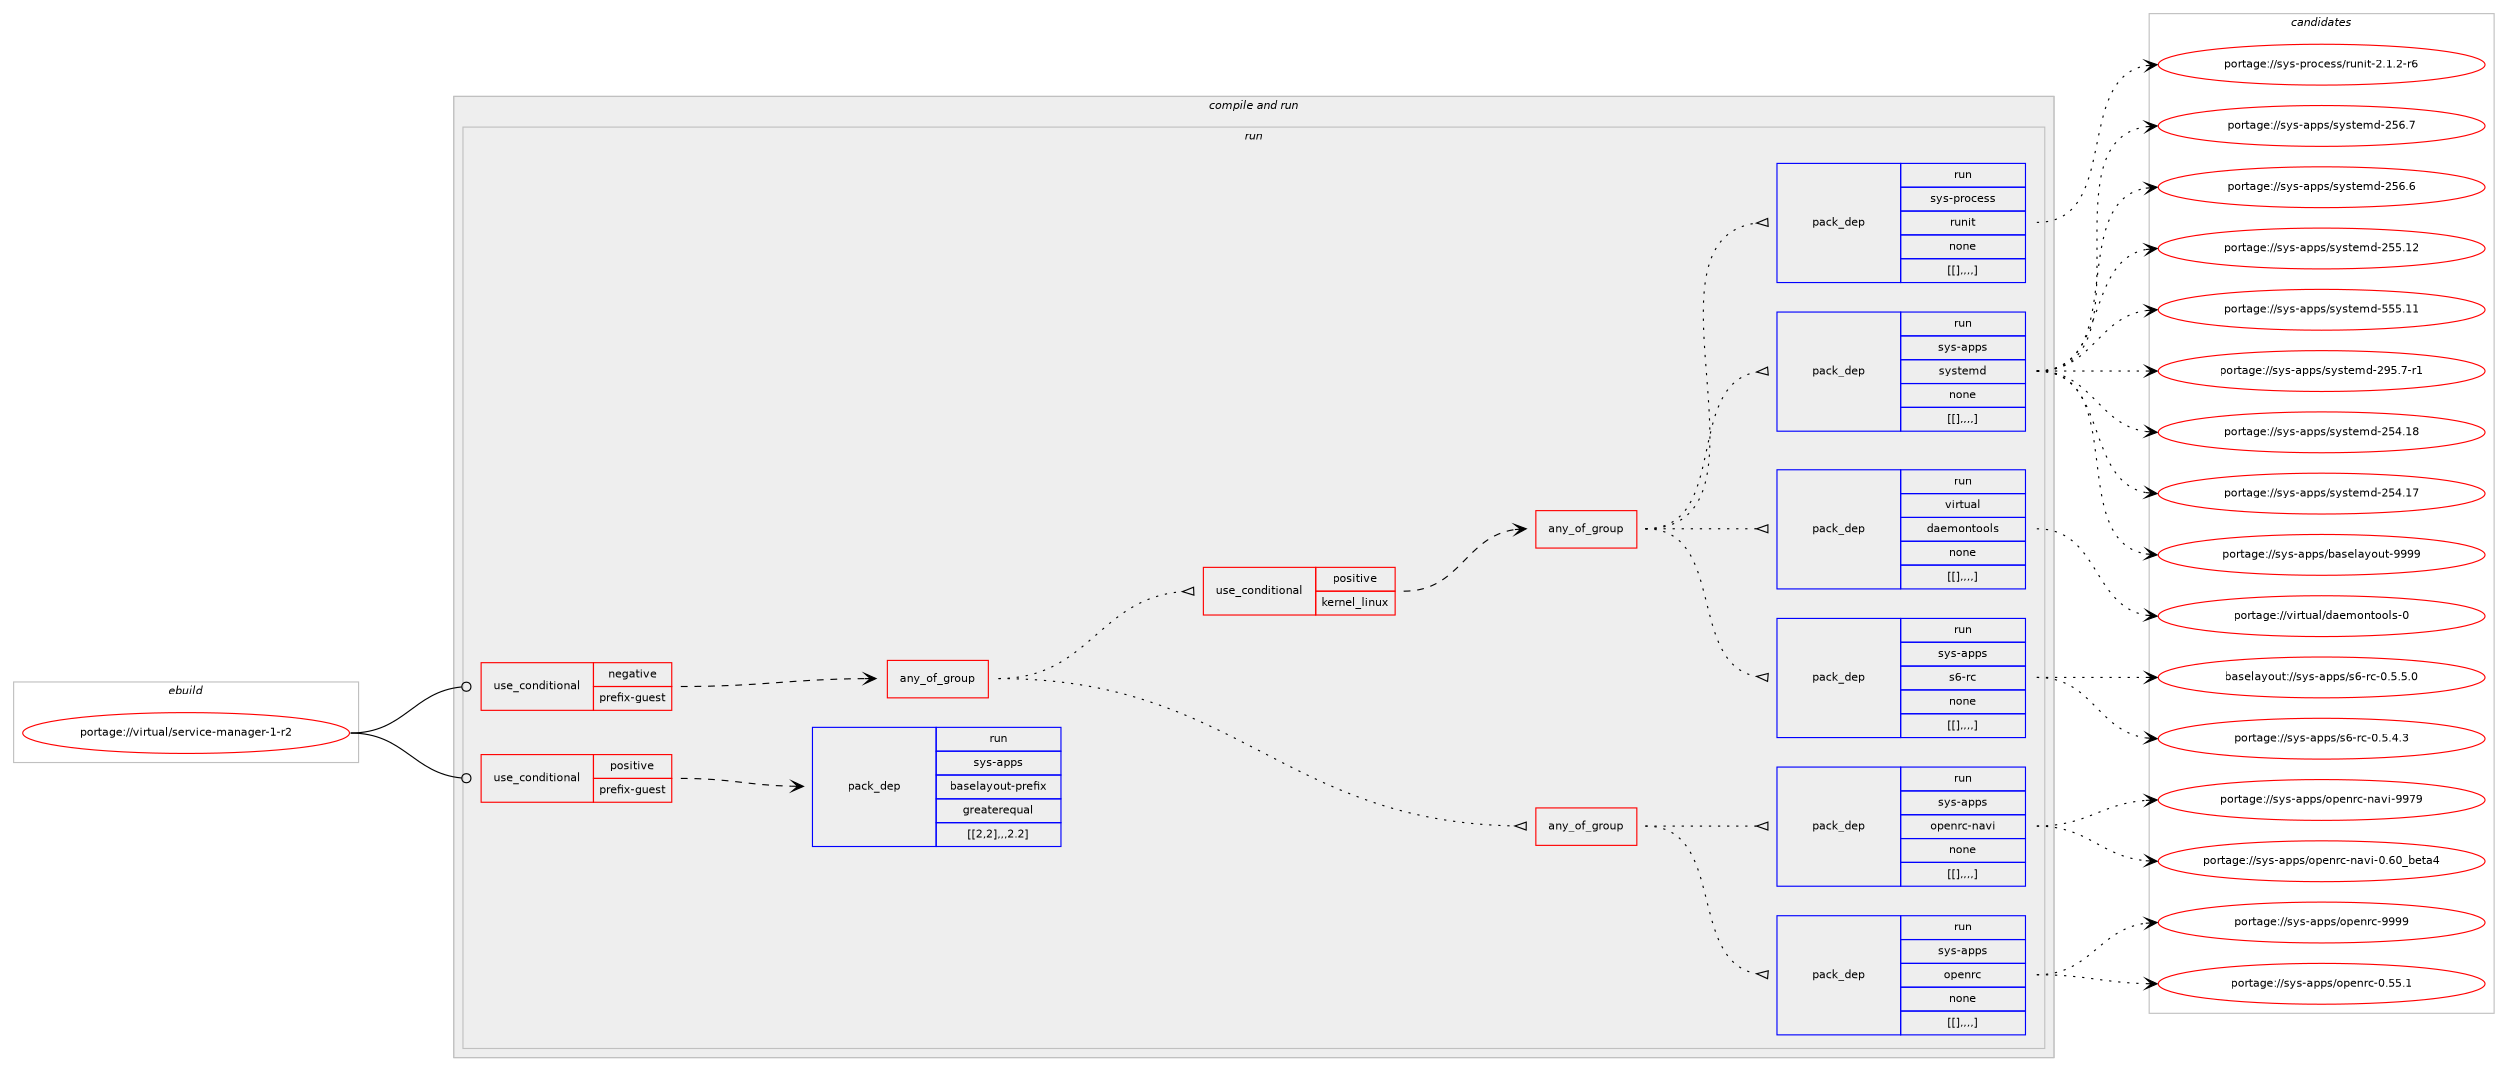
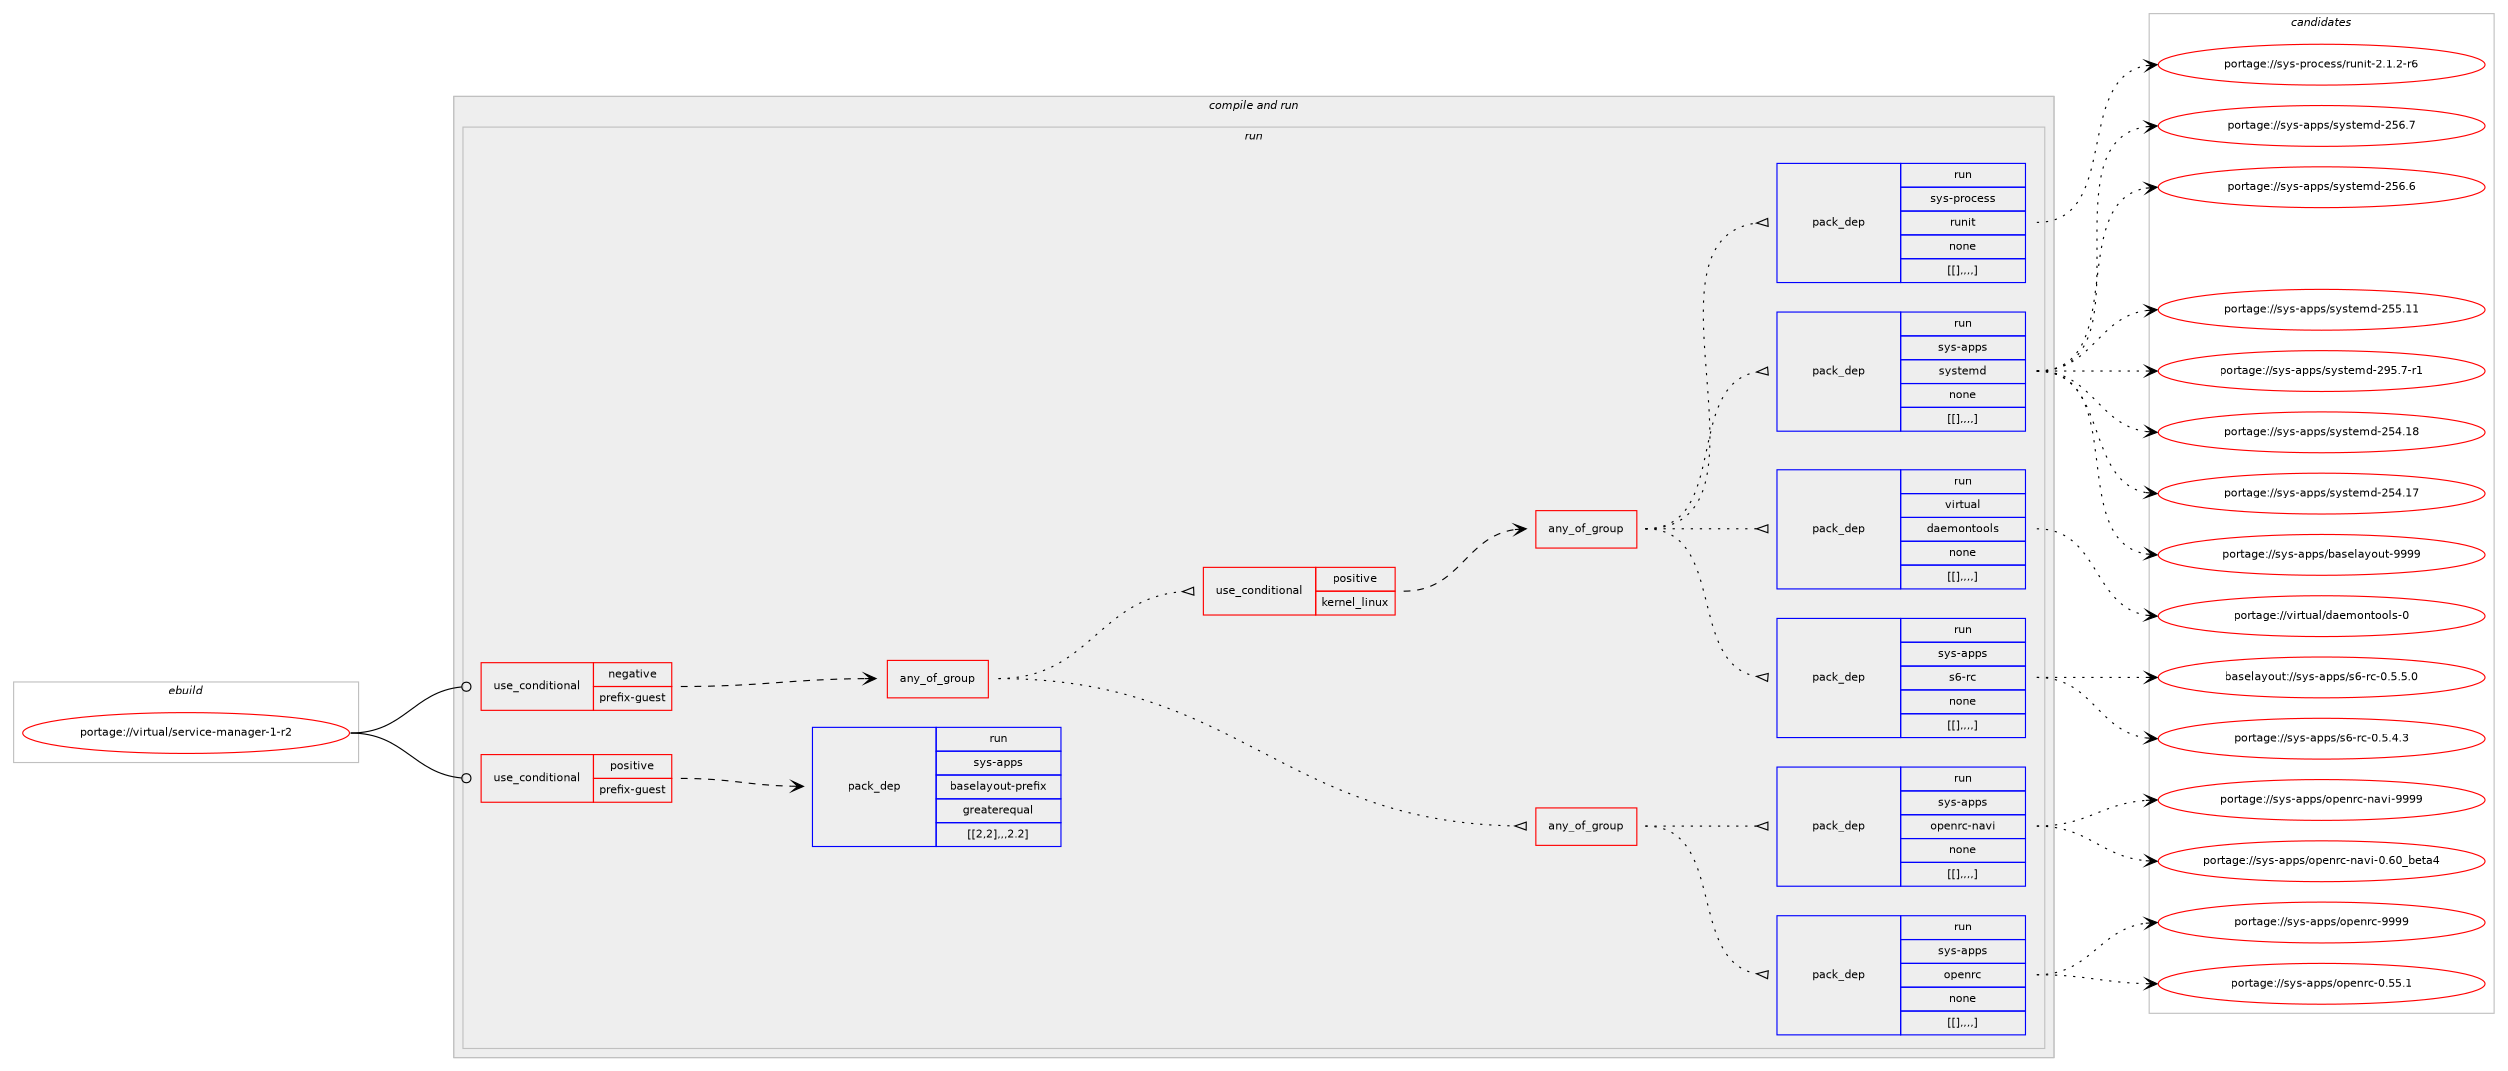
(2322, 249) -> none
(2322, 310) -> (2322, 310)
(2322, 800) -> (2322, 800)
